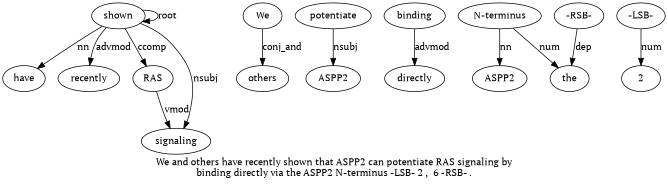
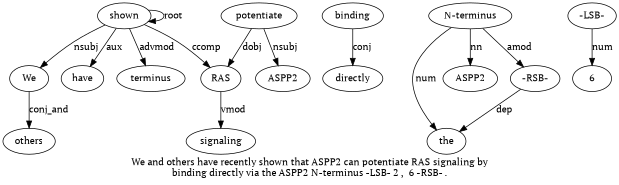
none -> (242, 44)
none -> (500, 45)
(83, 47) -> (115, 47)
(432, 47) -> (362, 47)
(186, 63) -> (74, 42)
(89, 79) -> (151, 79)
(641, 79) -> (592, 79)
